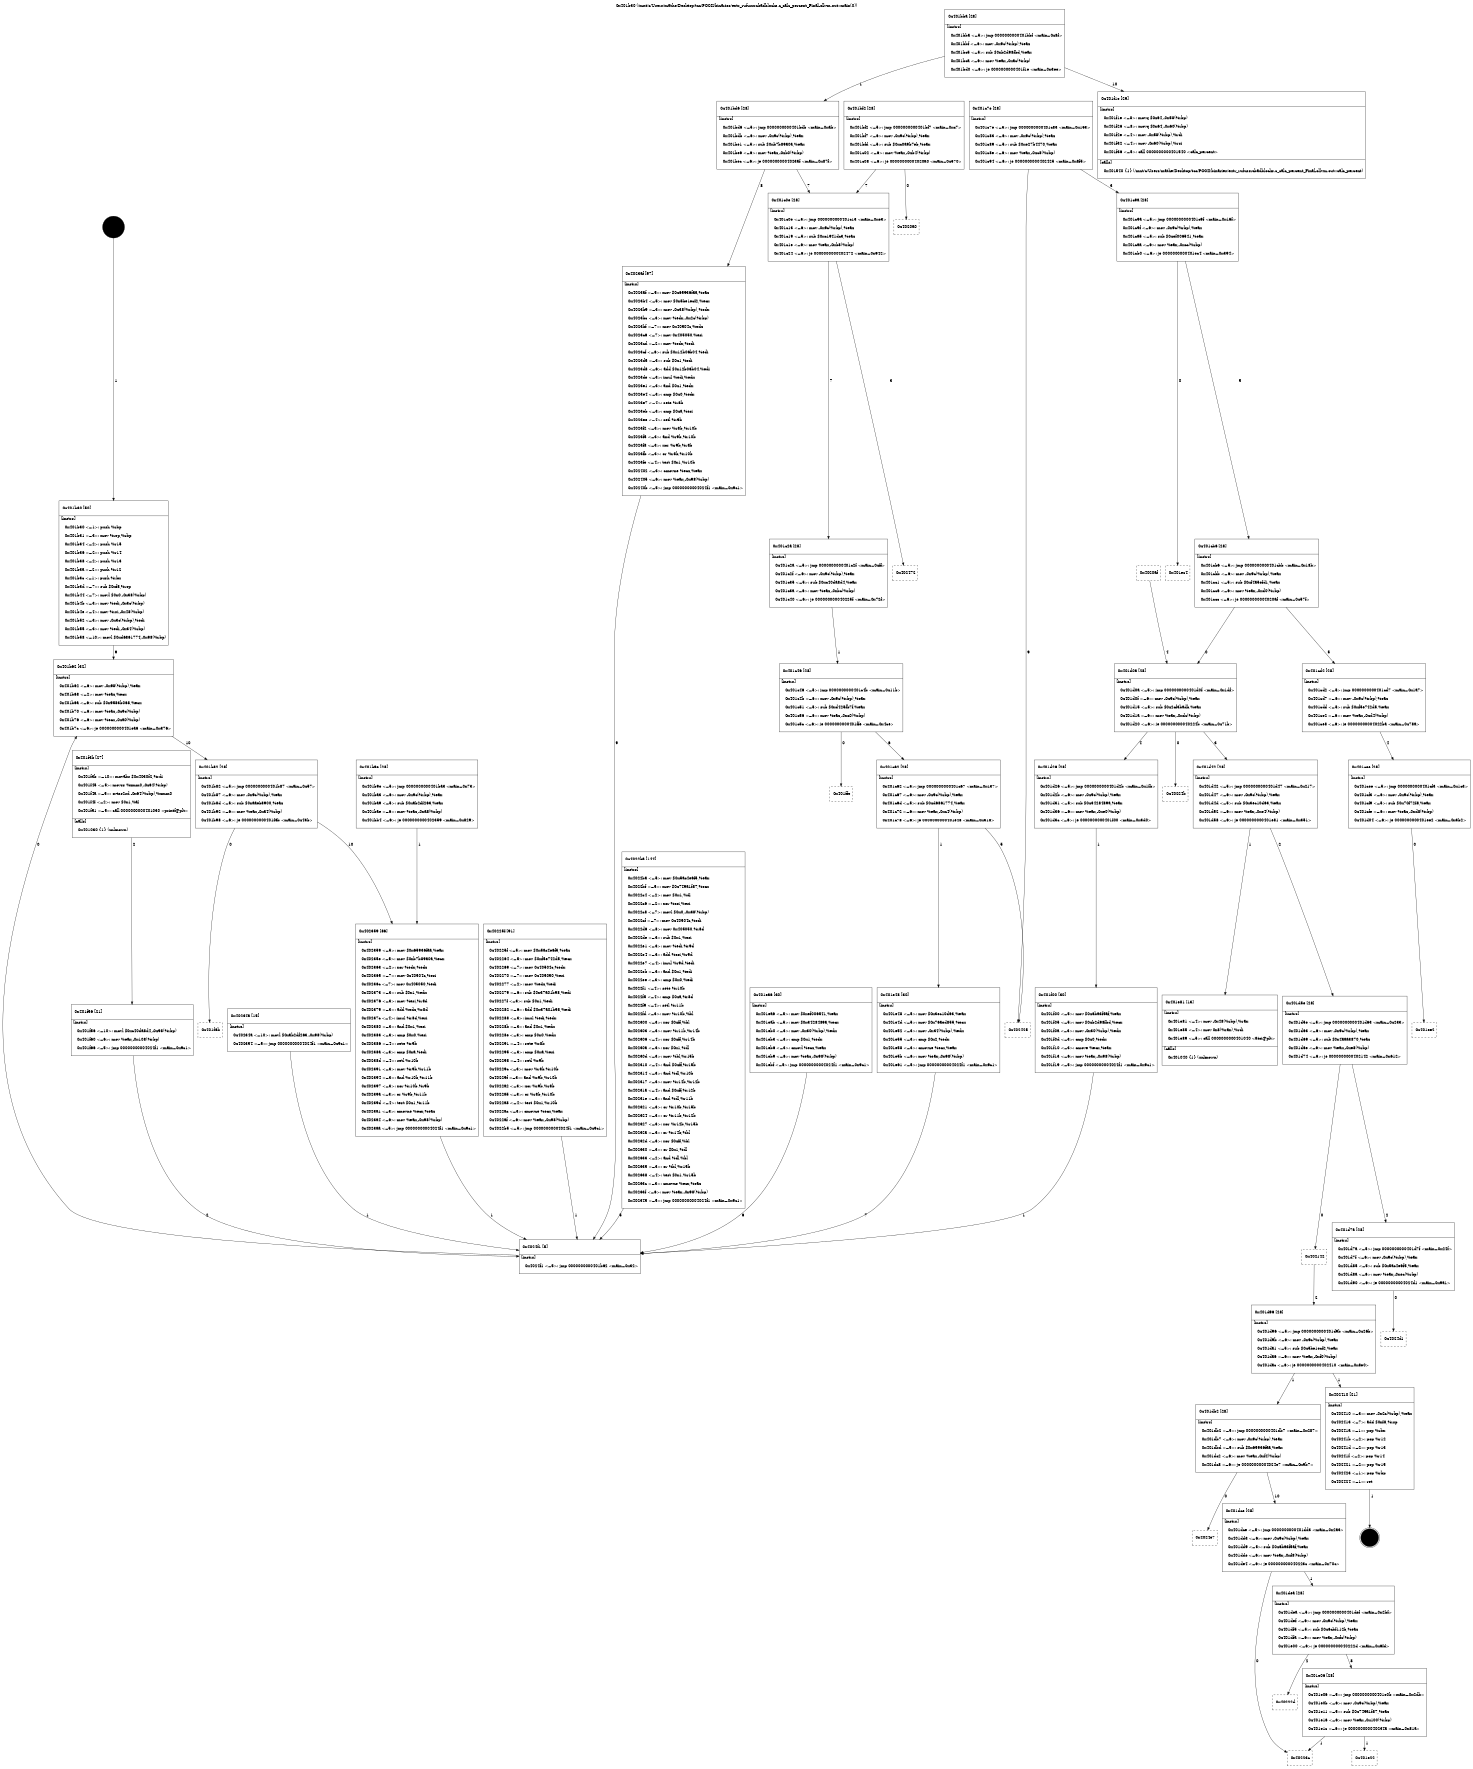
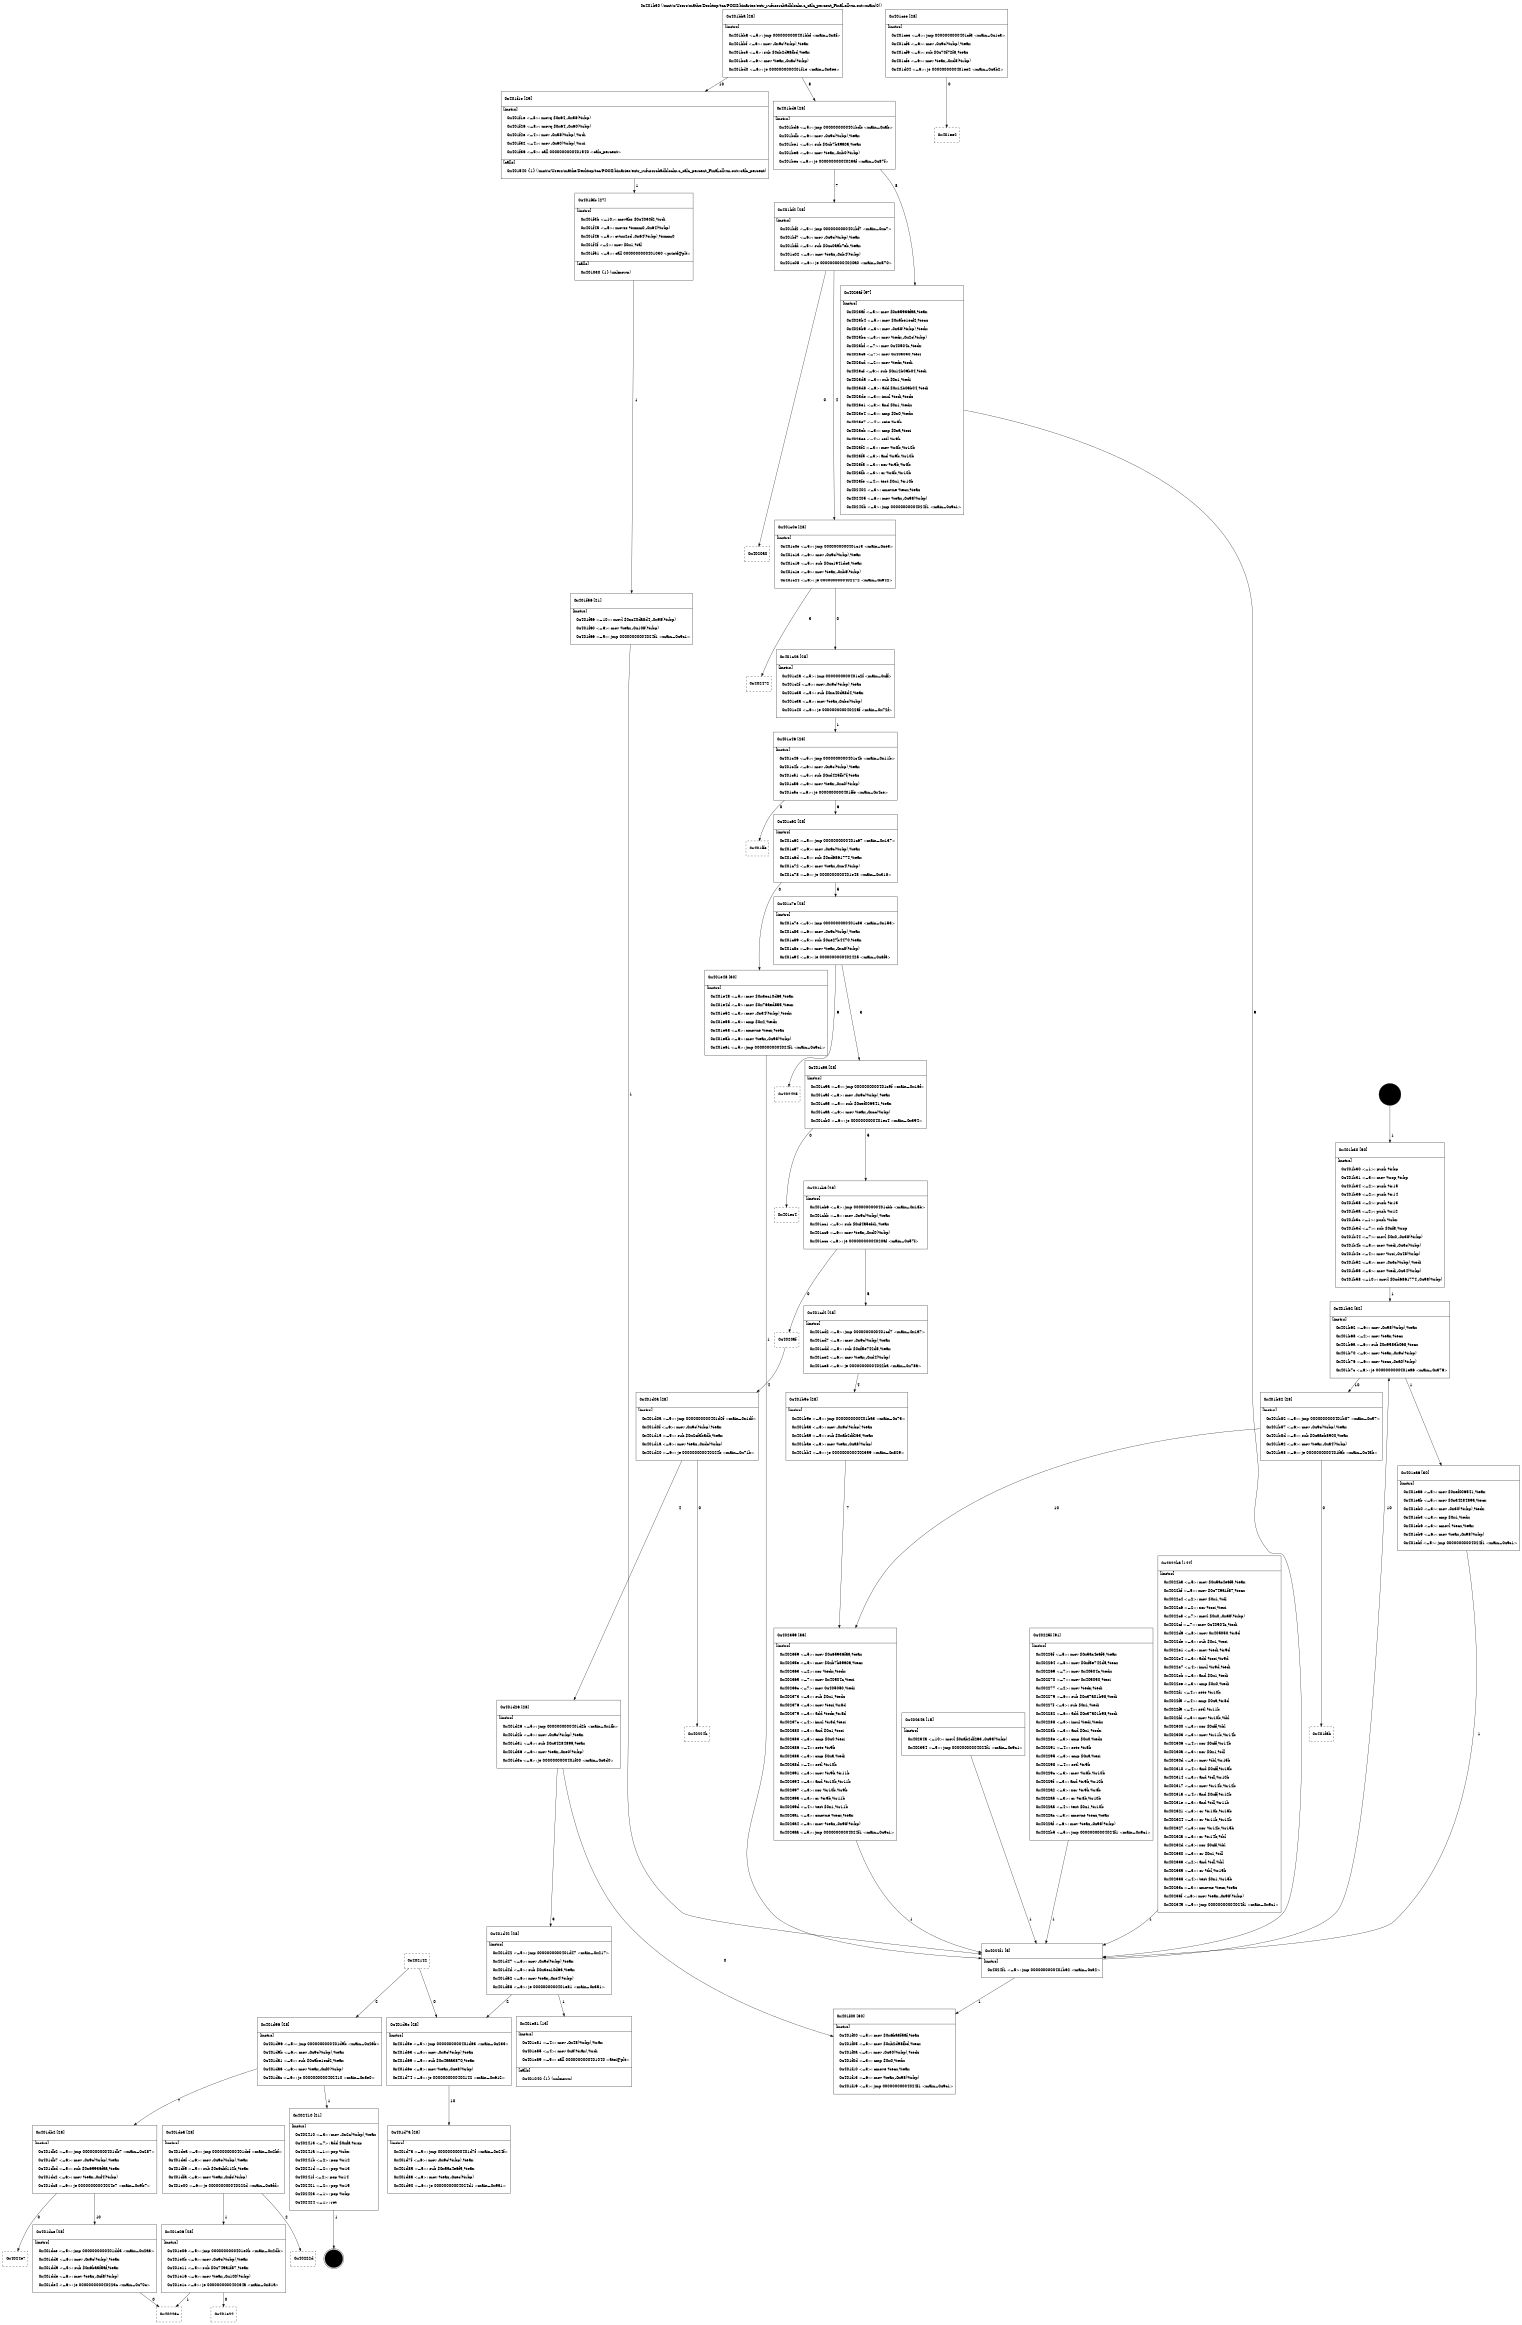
(860, 84) -> (809, 84)
(803, 180) -> (834, 185)
none -> (634, 185)
(866, 186) -> (836, 400)
(830, 381) -> (837, 619)
(1217, 634) -> (810, 1287)
(115, 652) -> (1392, 1294)
(1215, 745) -> (554, 1846)
(1386, 745) -> (857, 1382)
(38, 845) -> (1389, 1508)
(134, 845) -> (636, 400)
(419, 845) -> (847, 1508)
(940, 845) -> (779, 890)
(1098, 845) -> (725, 1961)
(1021, 920) -> (836, 888)
(1328, 1155) -> (428, 1992)
(207, 1216) -> (630, 1094)
(620, 1216) -> (1150, 1920)
(742, 1216) -> (1478, 1734)
(865, 1216) -> (768, 1340)
(1386, 1216) -> (452, 2101)
(915, 1233) -> (986, 1995)
(1394, 1339) -> none
(1293, 1380) -> (178, 2101)
none -> (1423, 1421)
(1308, 1578) -> none
(1351, 1661) -> (225, 2217)
(1366, 1744) -> (225, 2300)
